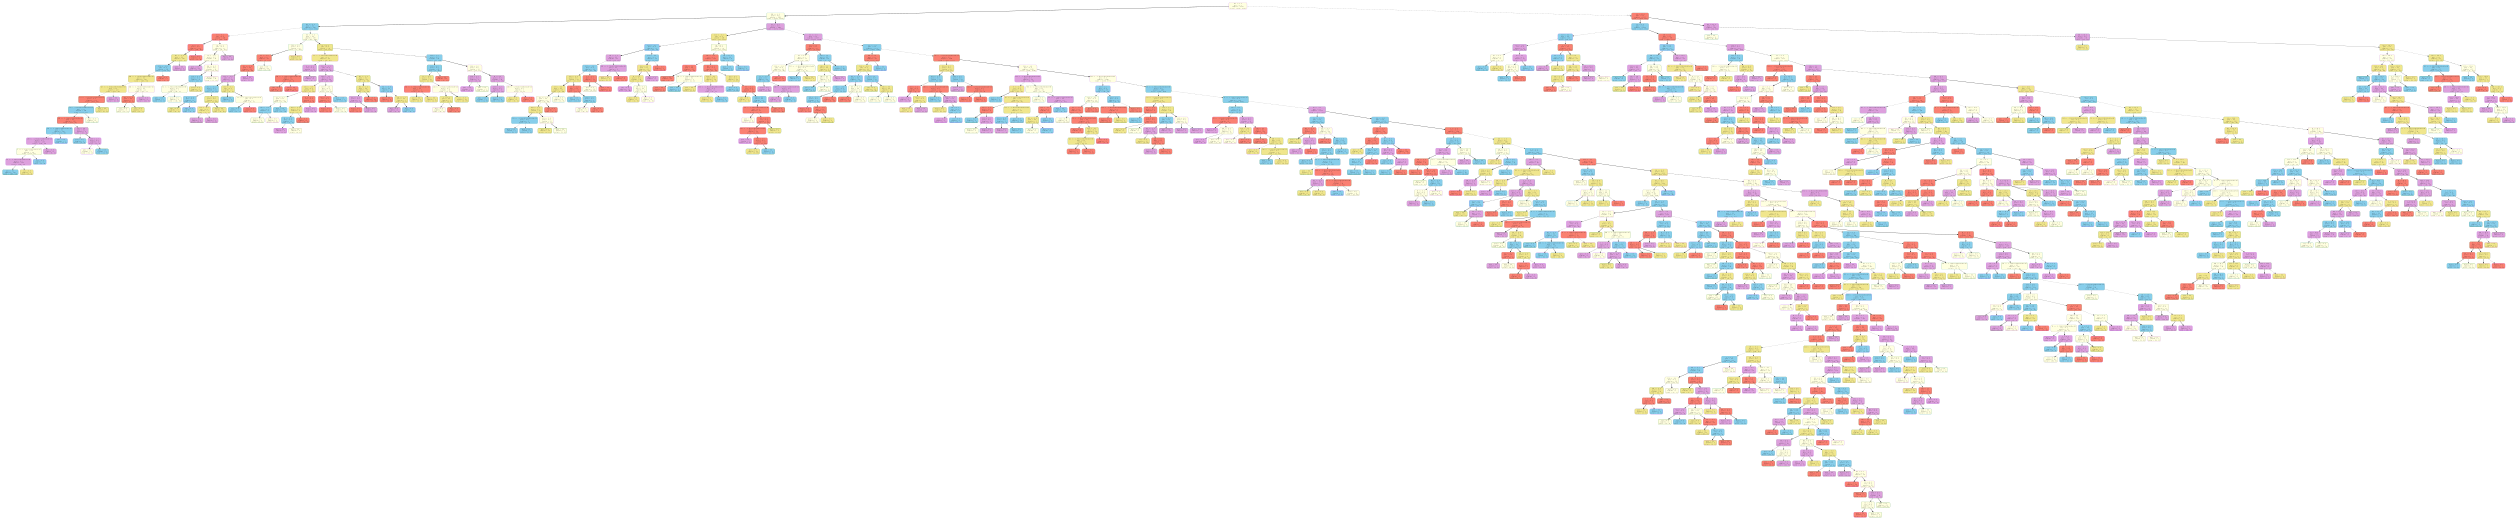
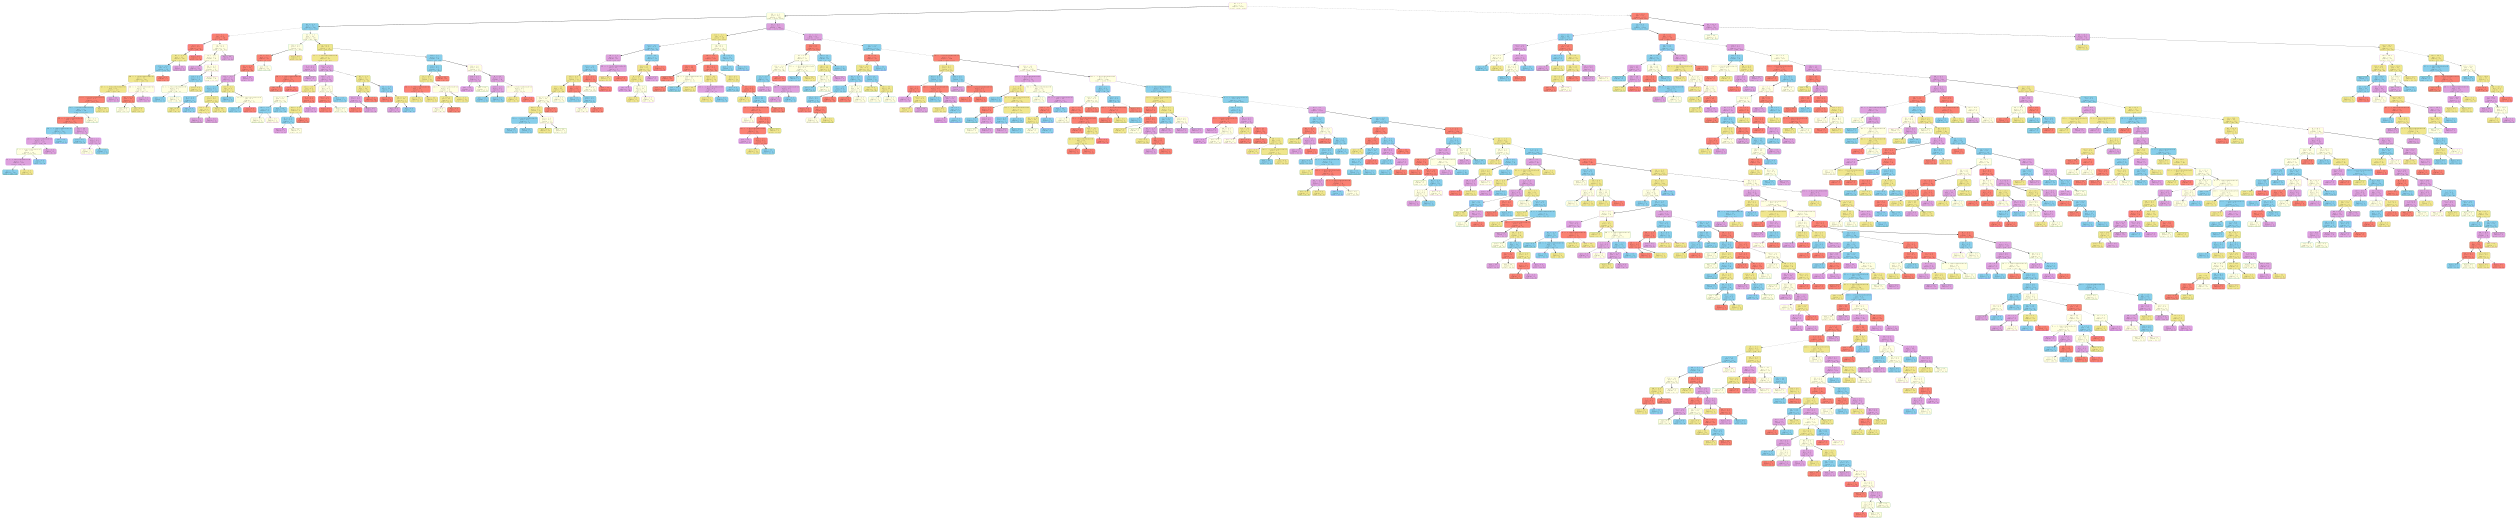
(1864, 360) -> none
